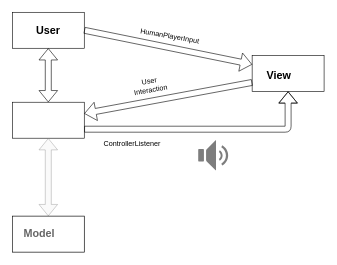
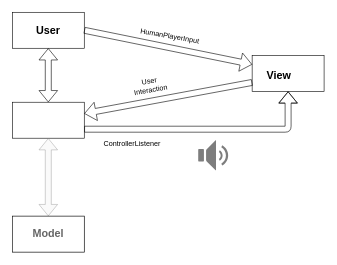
(39, 234) -> (48, 234)
